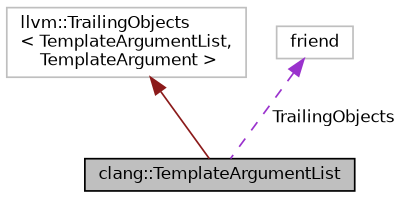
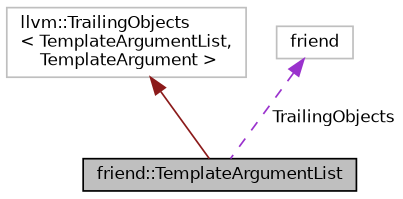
(220, 175) -> (220, 175)
